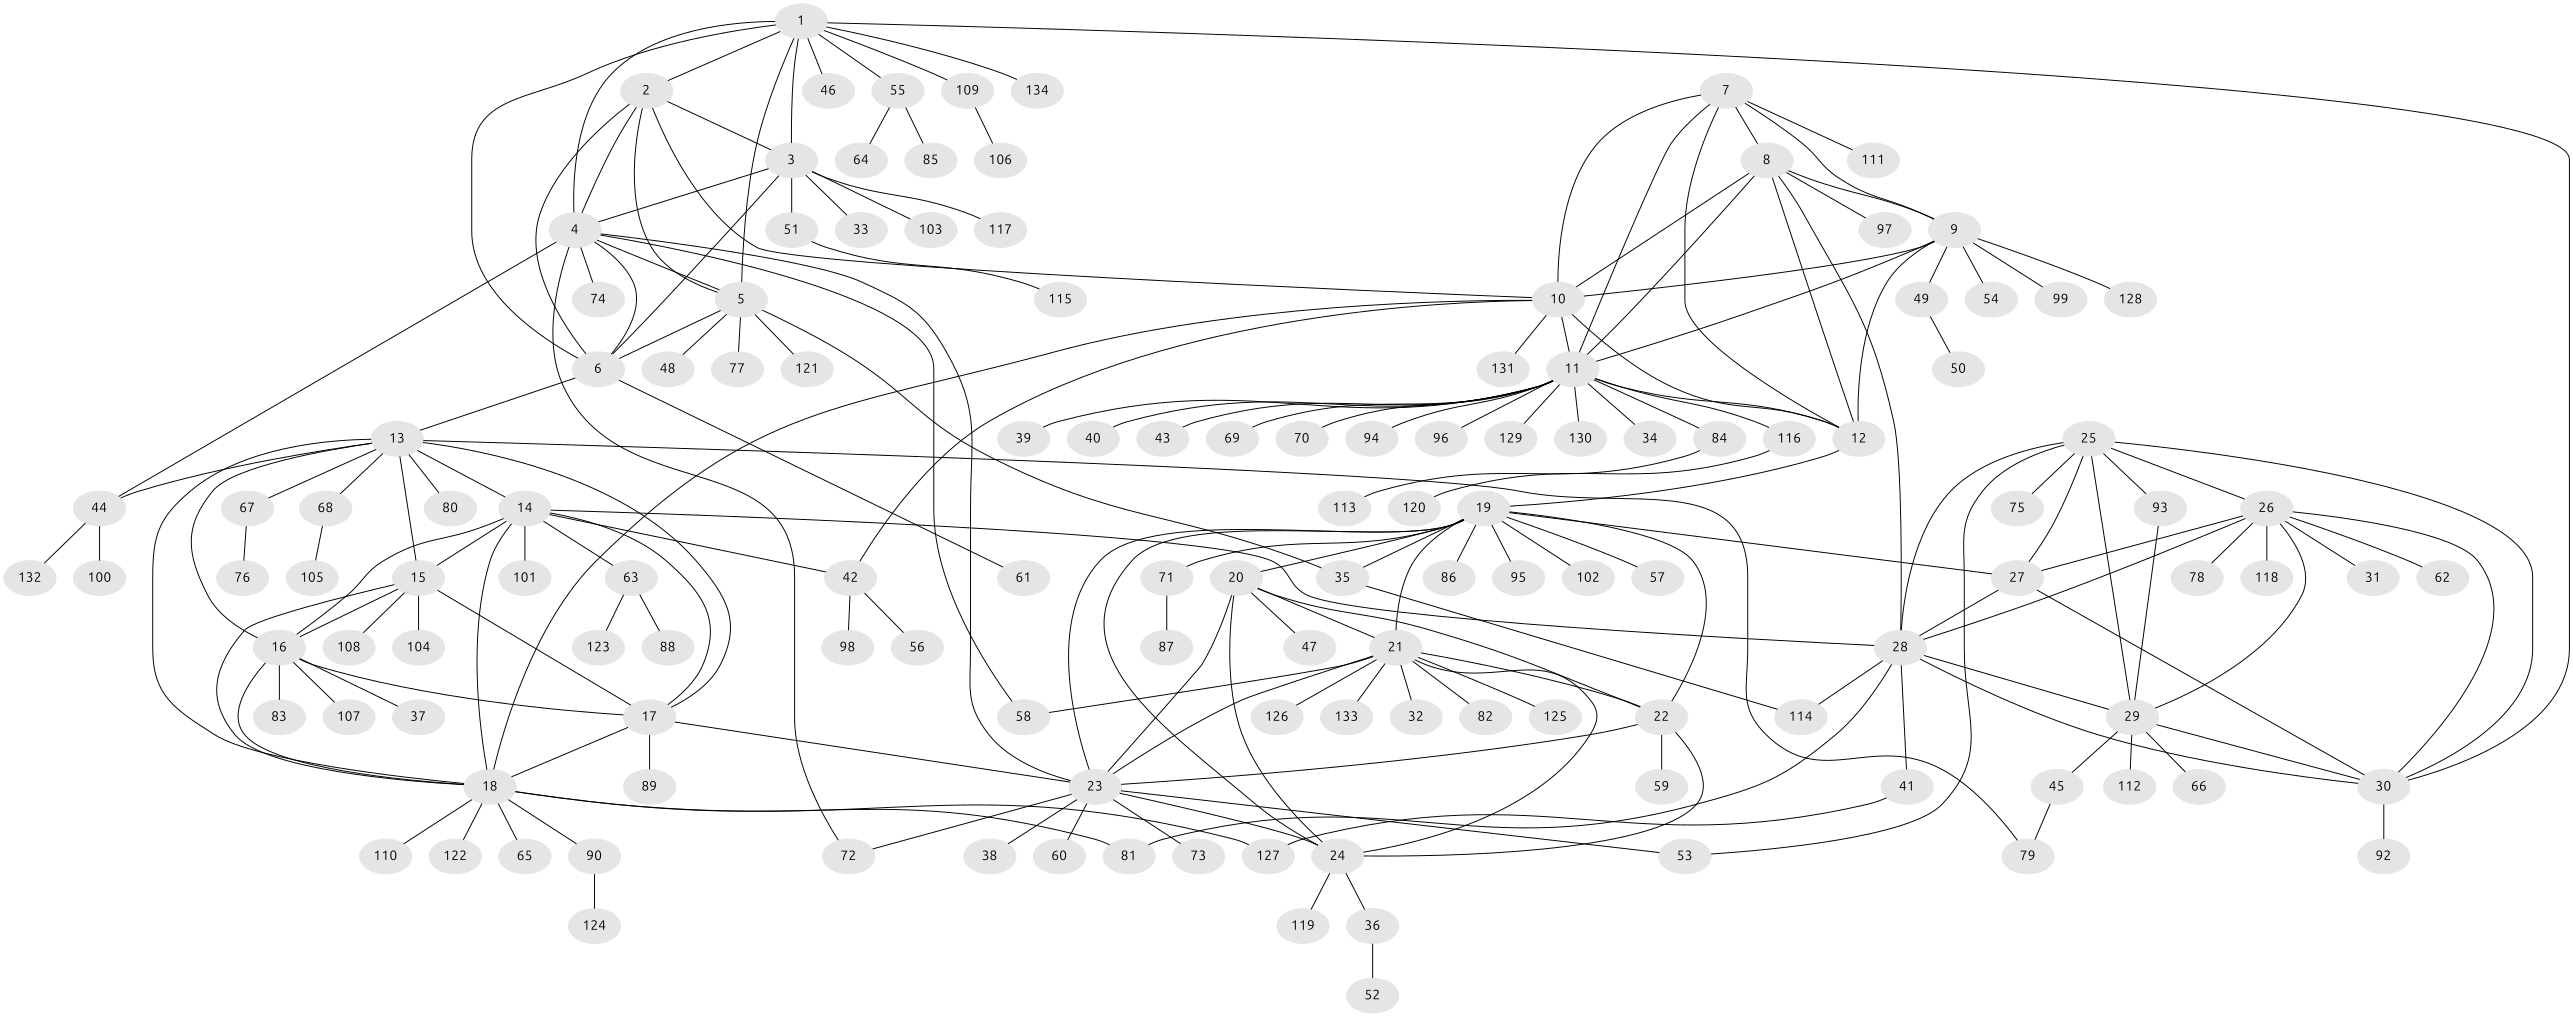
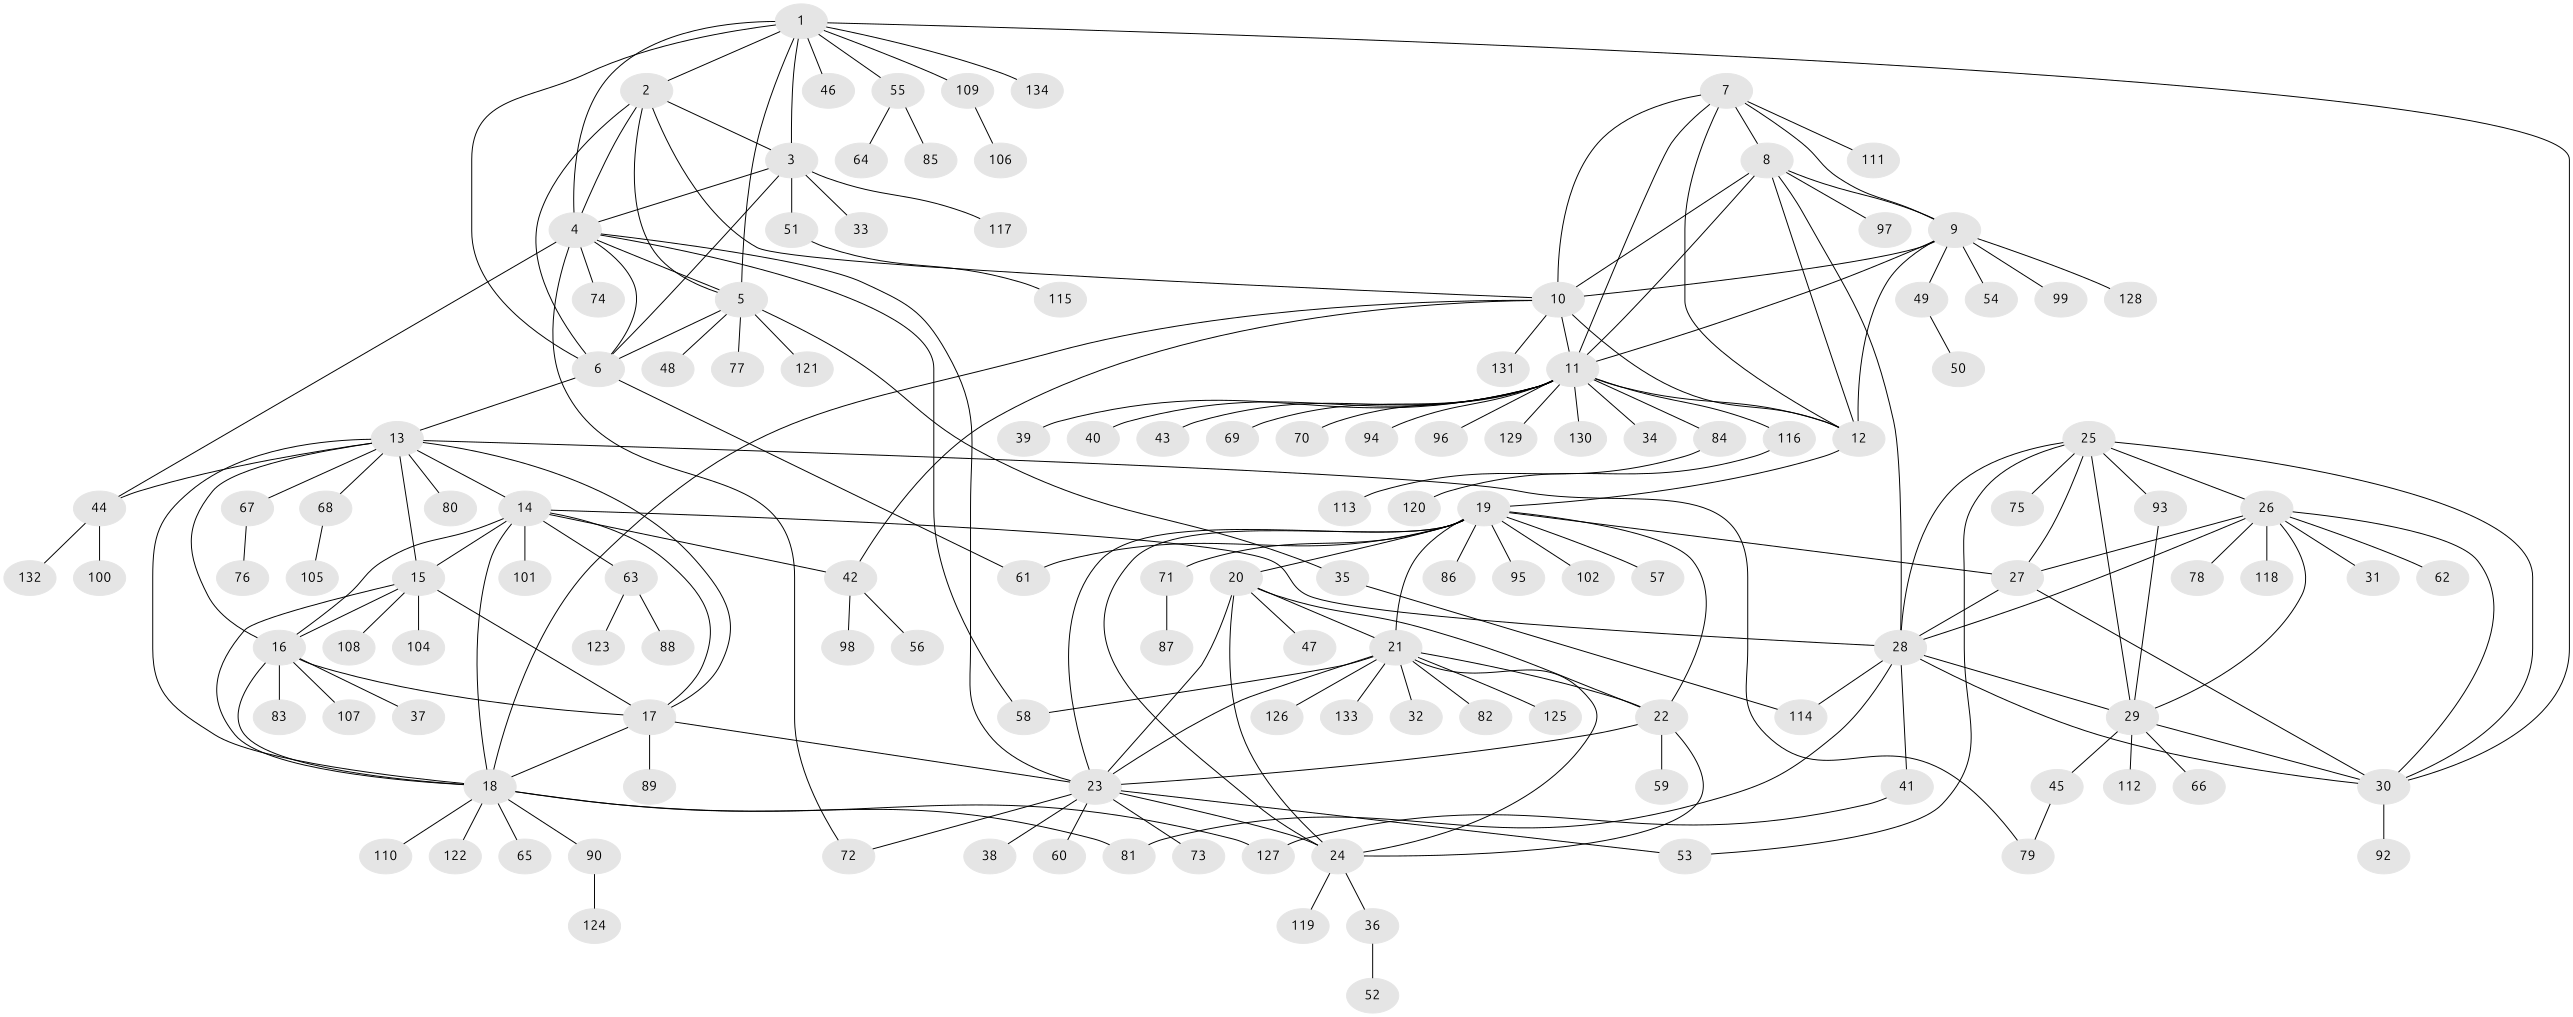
(931, 230) -> none
(1413, 543) -> (1233, 544)
